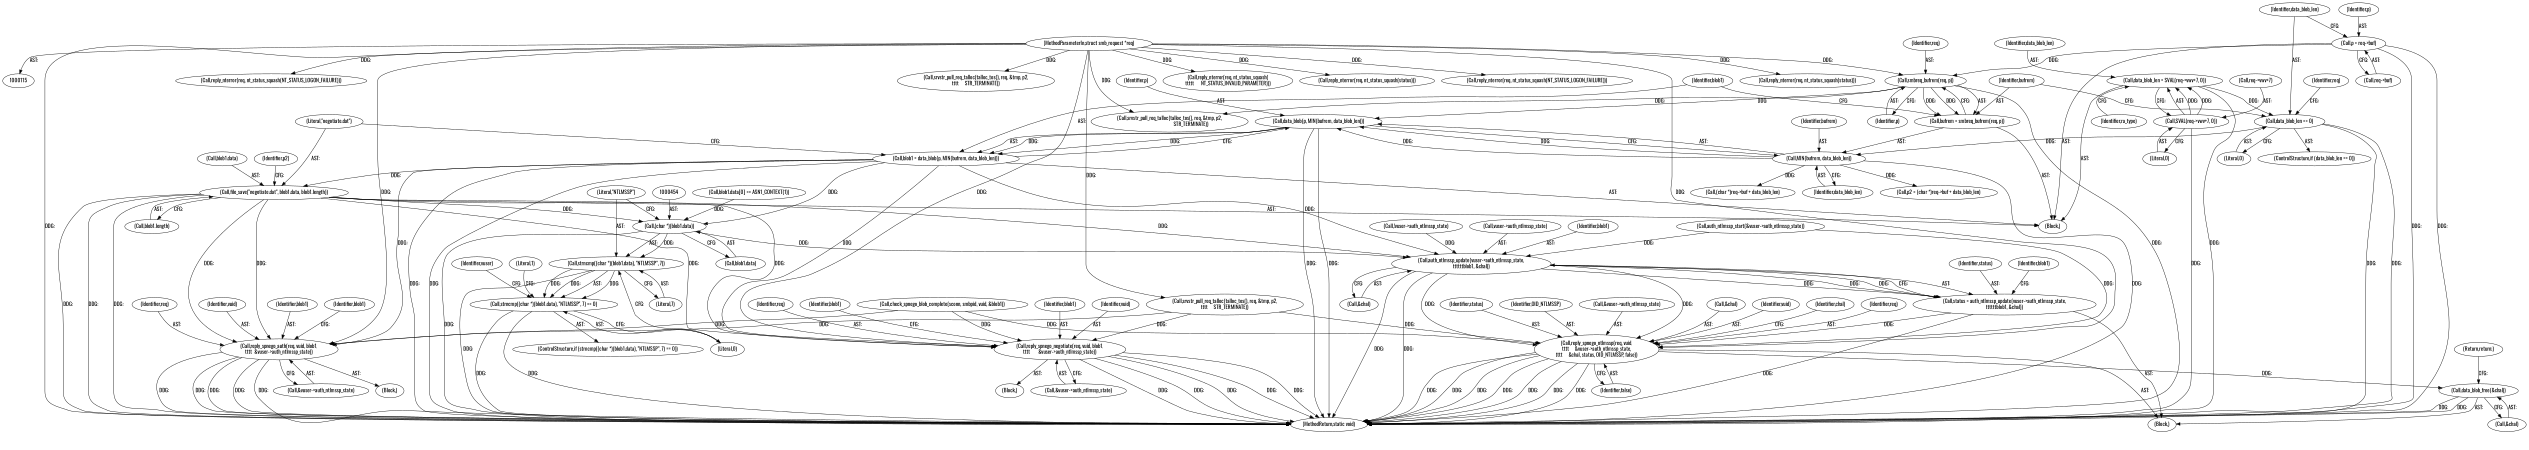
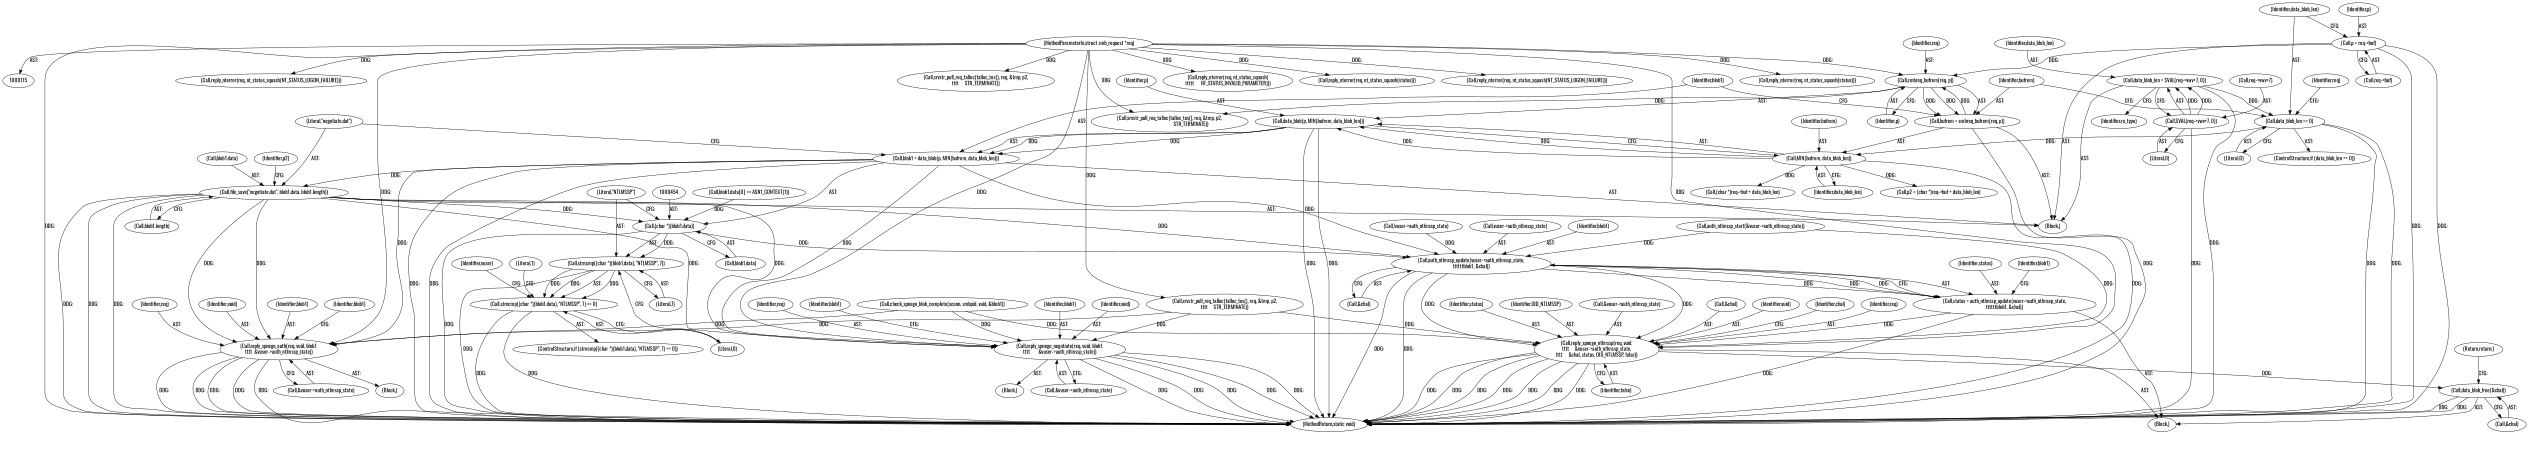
(2098, 99) -> (2142, 99)
(1763, 101) -> (1763, 101)
(1966, 101) -> (1966, 101)
(1151, 148) -> none
(834, 193) -> (834, 193)
(1979, 410) -> (1915, 400)
